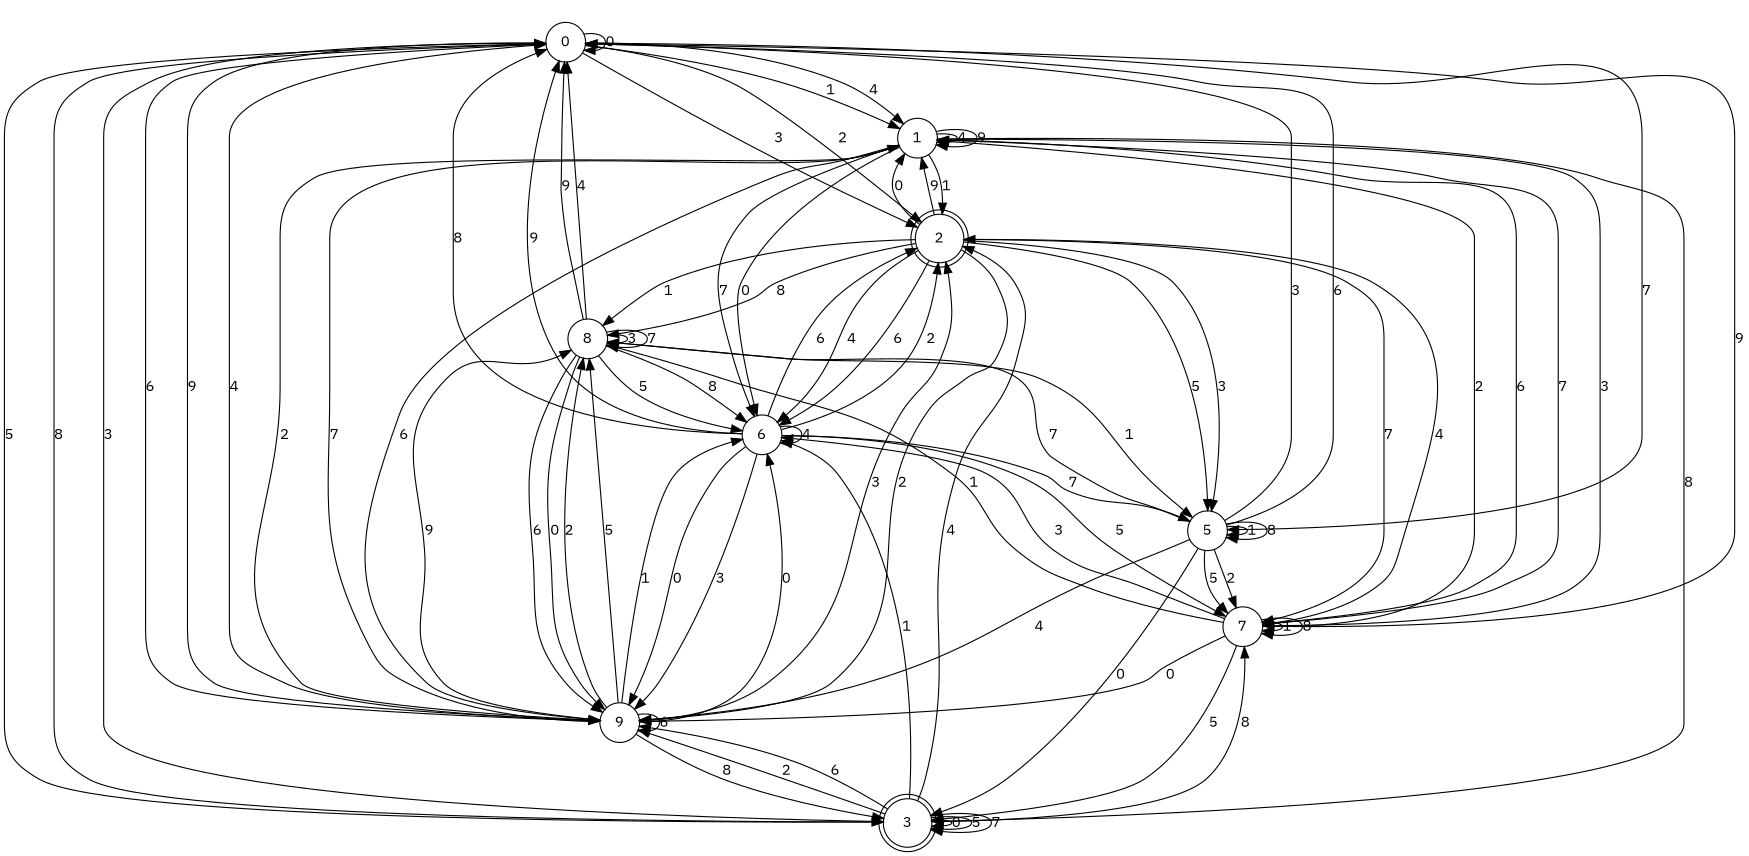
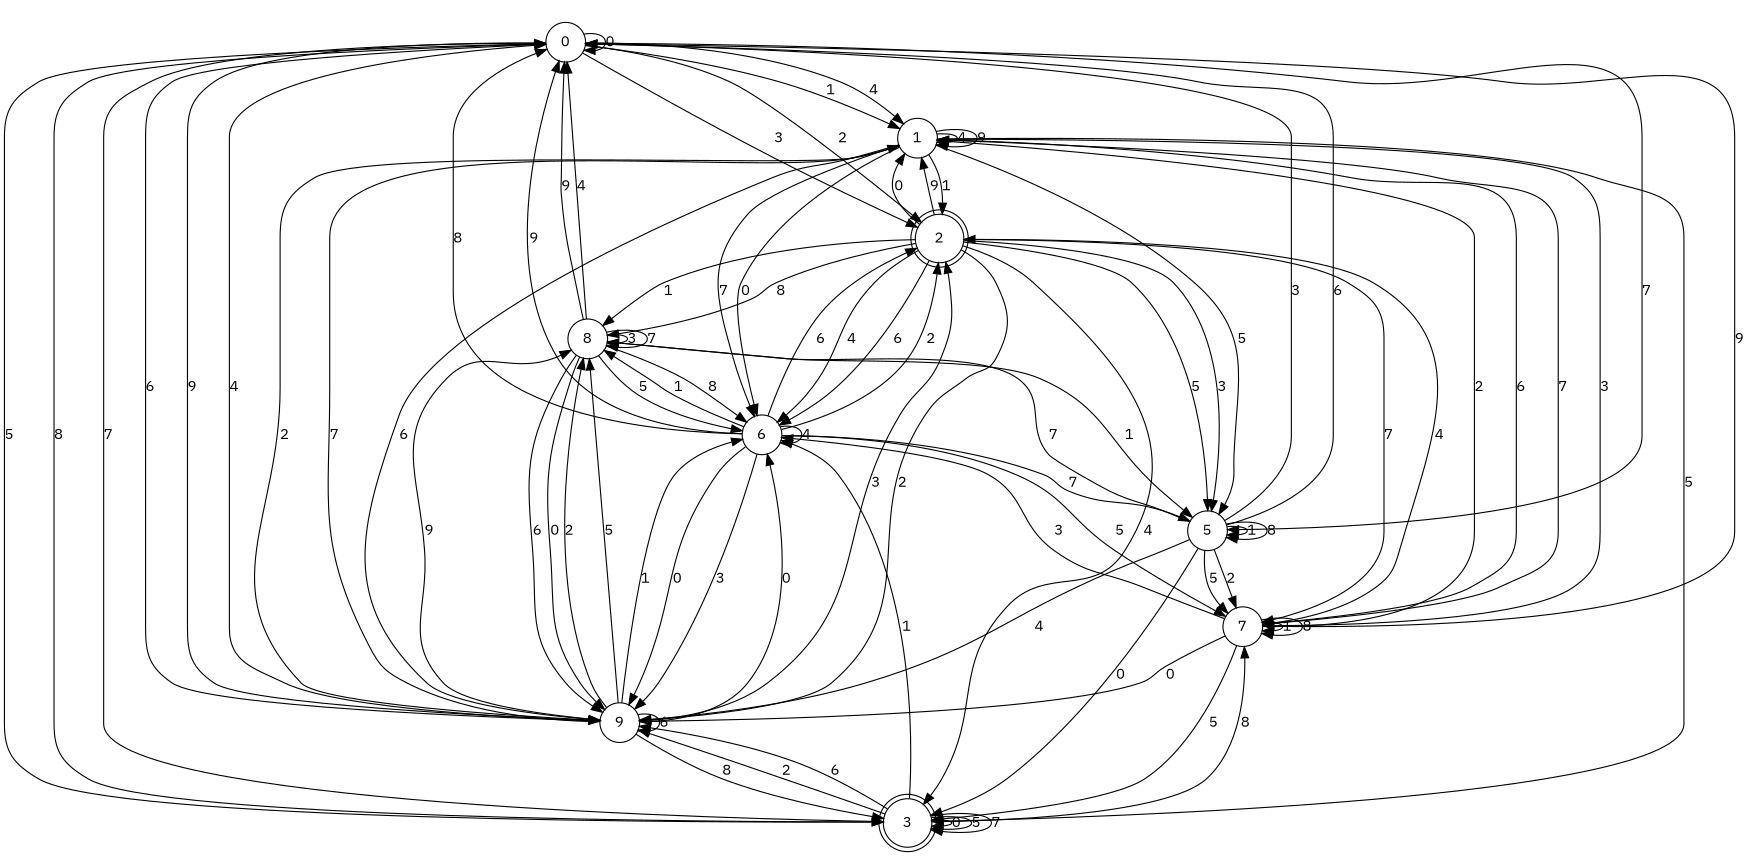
none -> (1172, 265)
(109, 435) -> (109, 435)
(1689, 483) -> (1689, 483)
(963, 484) -> (676, 396)
(948, 507) -> (1137, 527)
